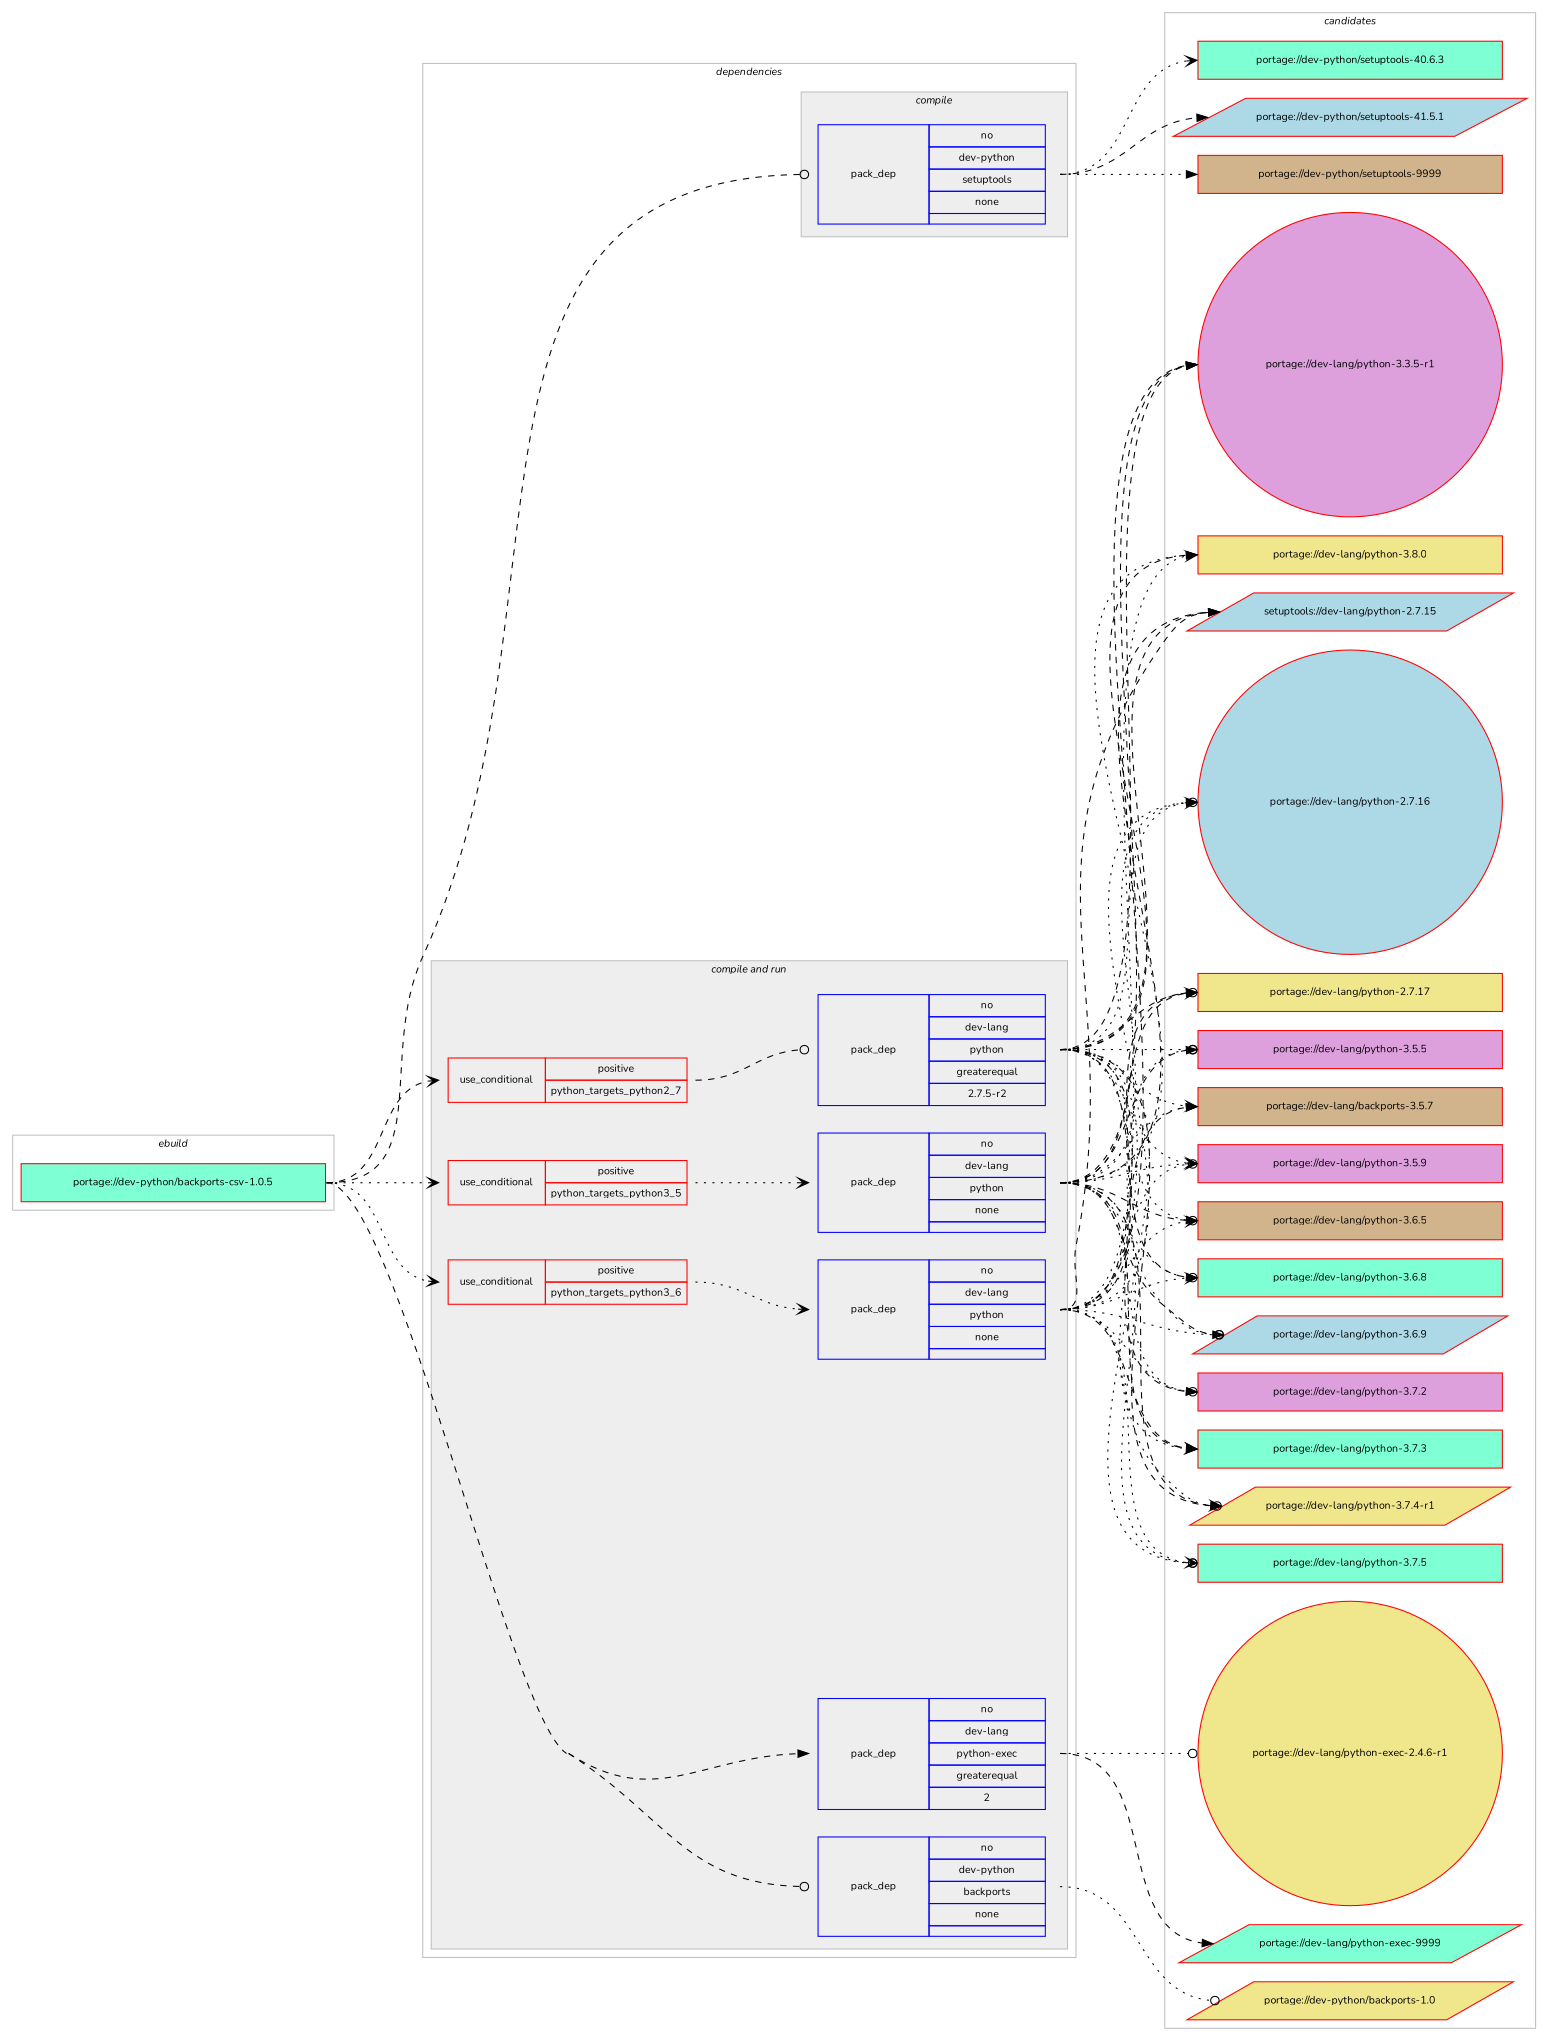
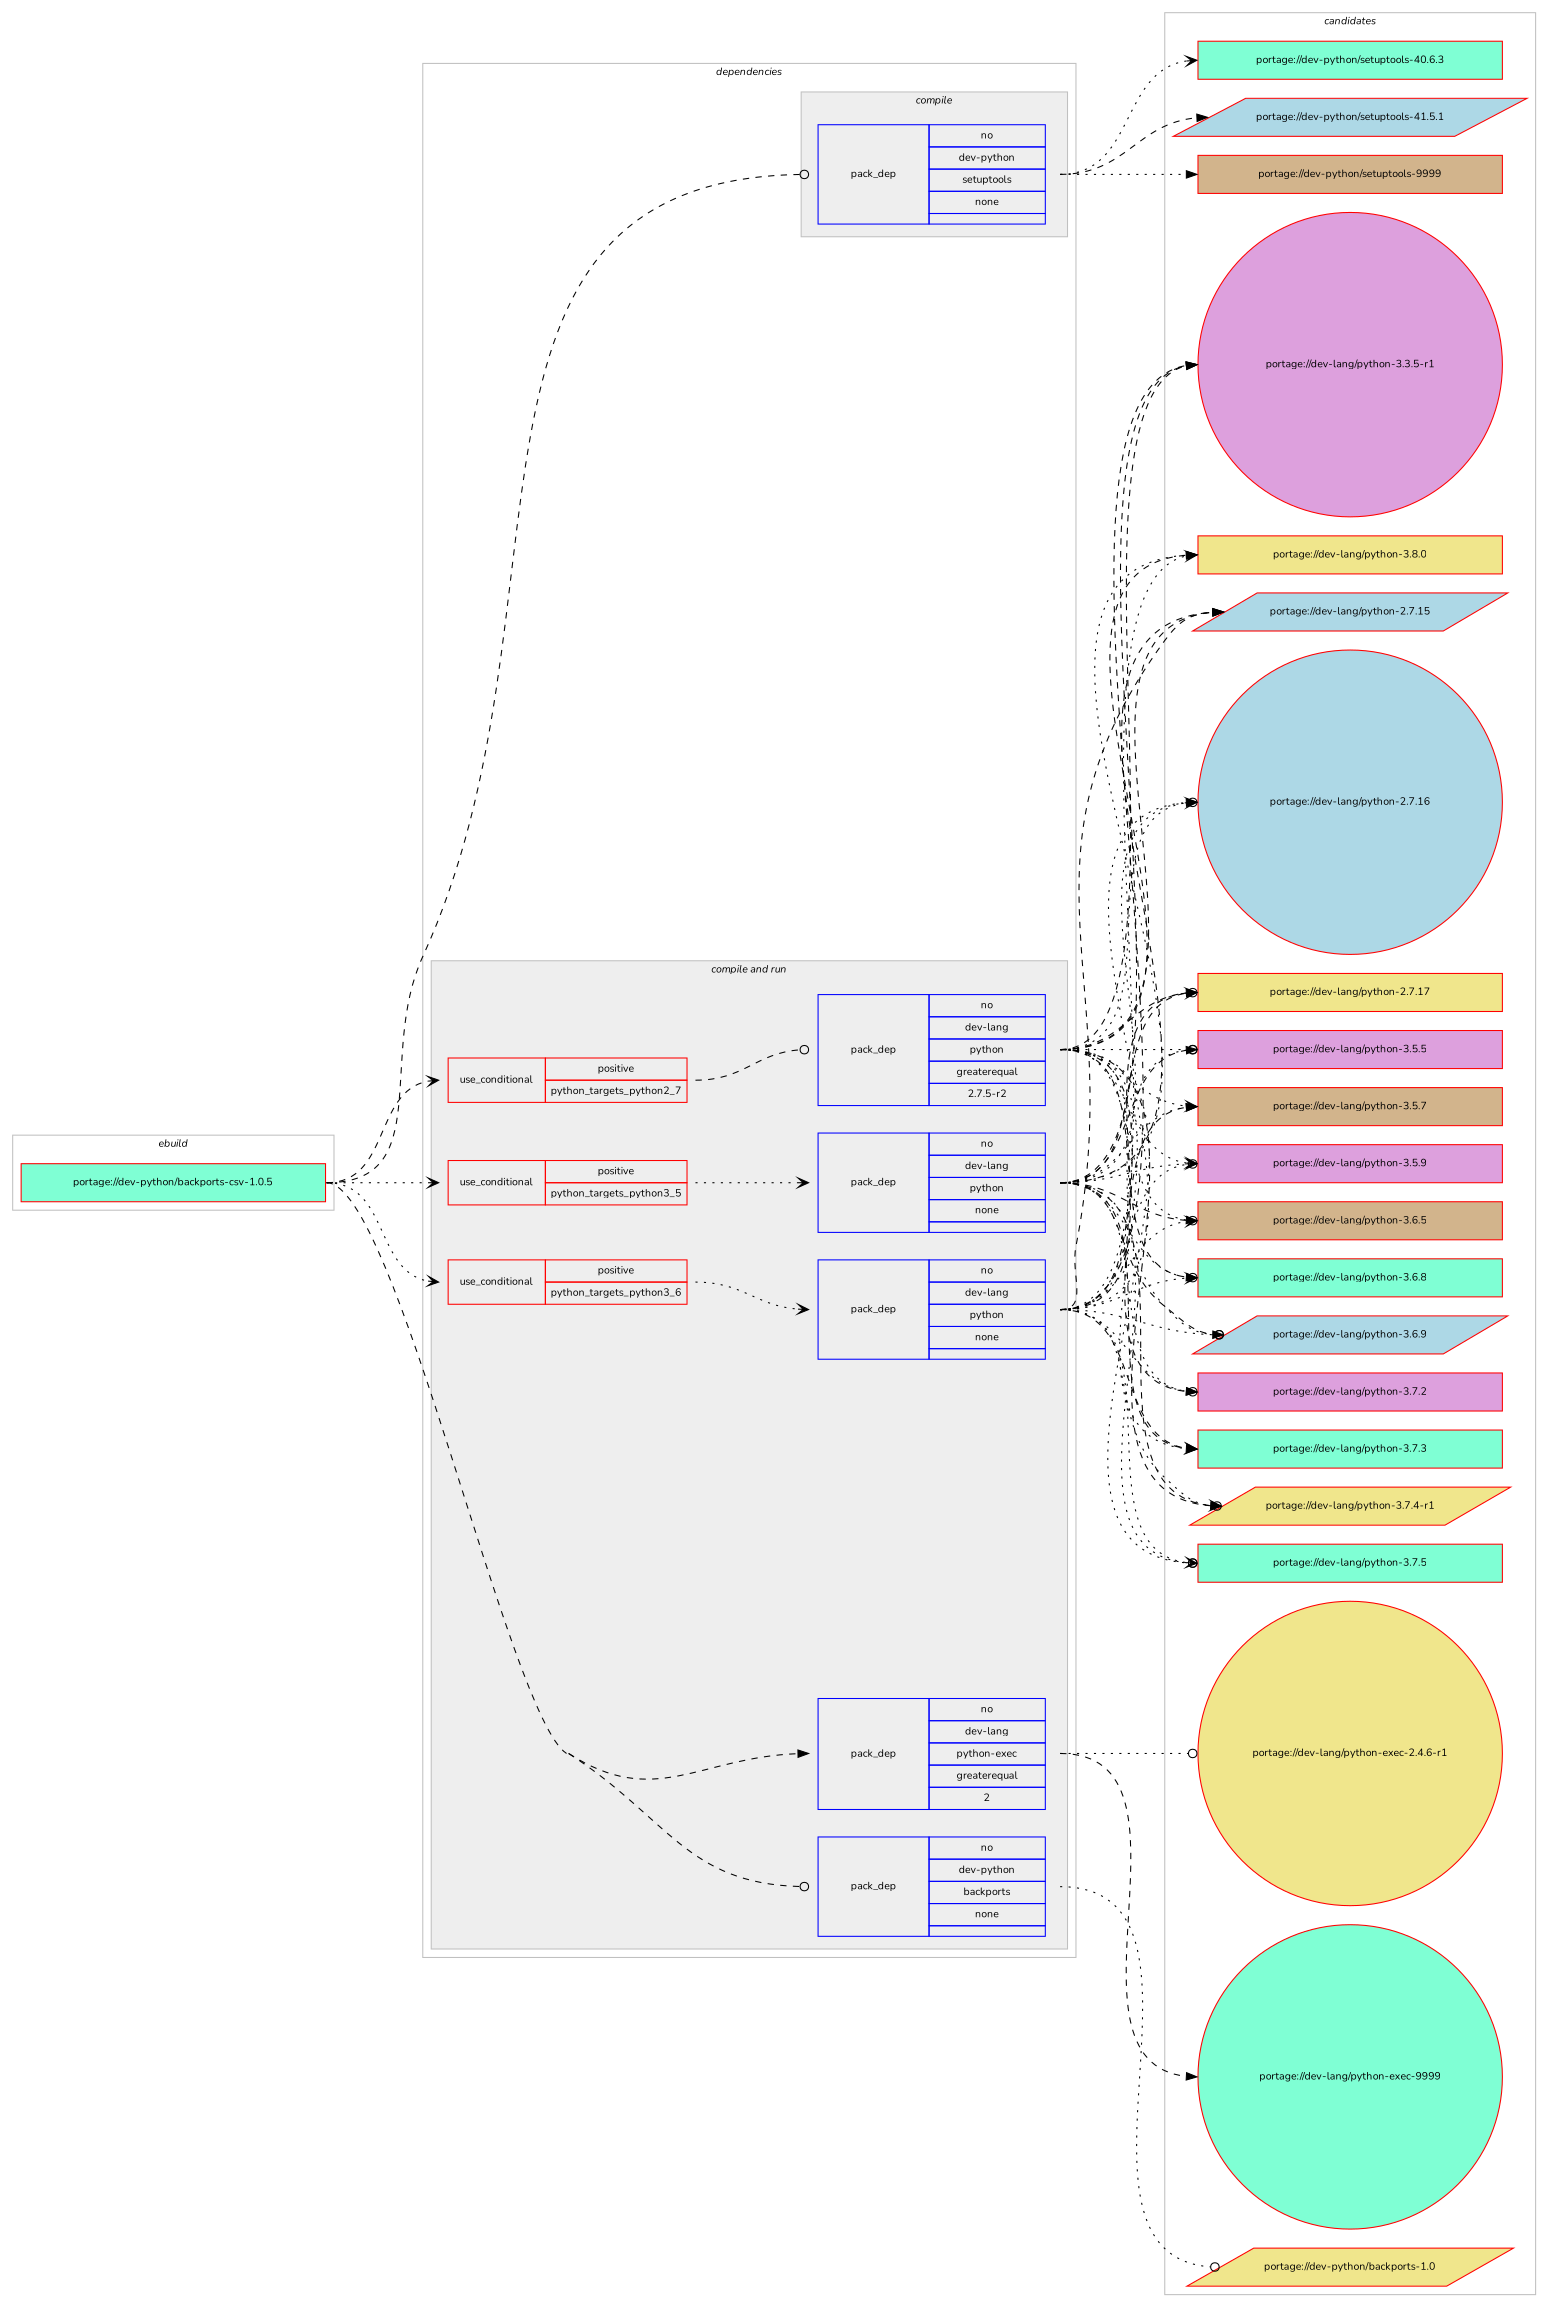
(1350, 612) -> (1350, 612)
(1350, 1107) -> (1350, 1107)
(1350, 1944) -> (1350, 2077)
